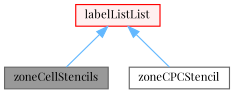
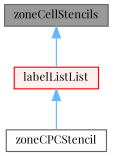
(83, 51) -> (56, 53)
